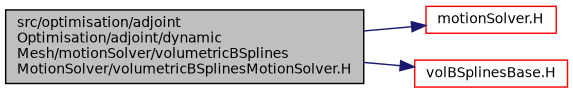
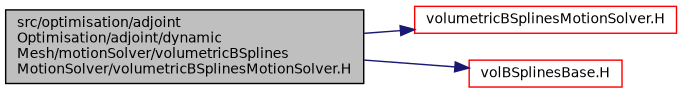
(491, 20) -> (546, 20)
